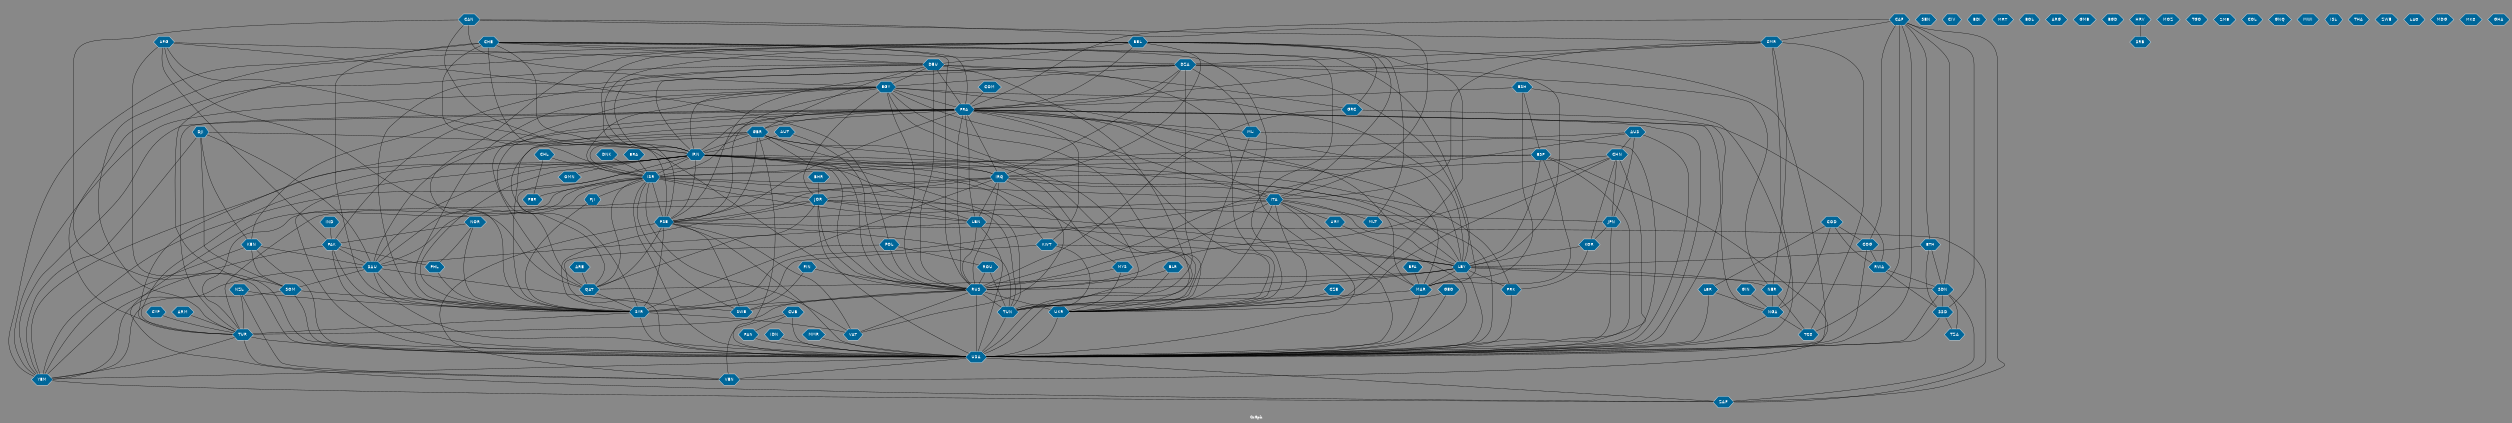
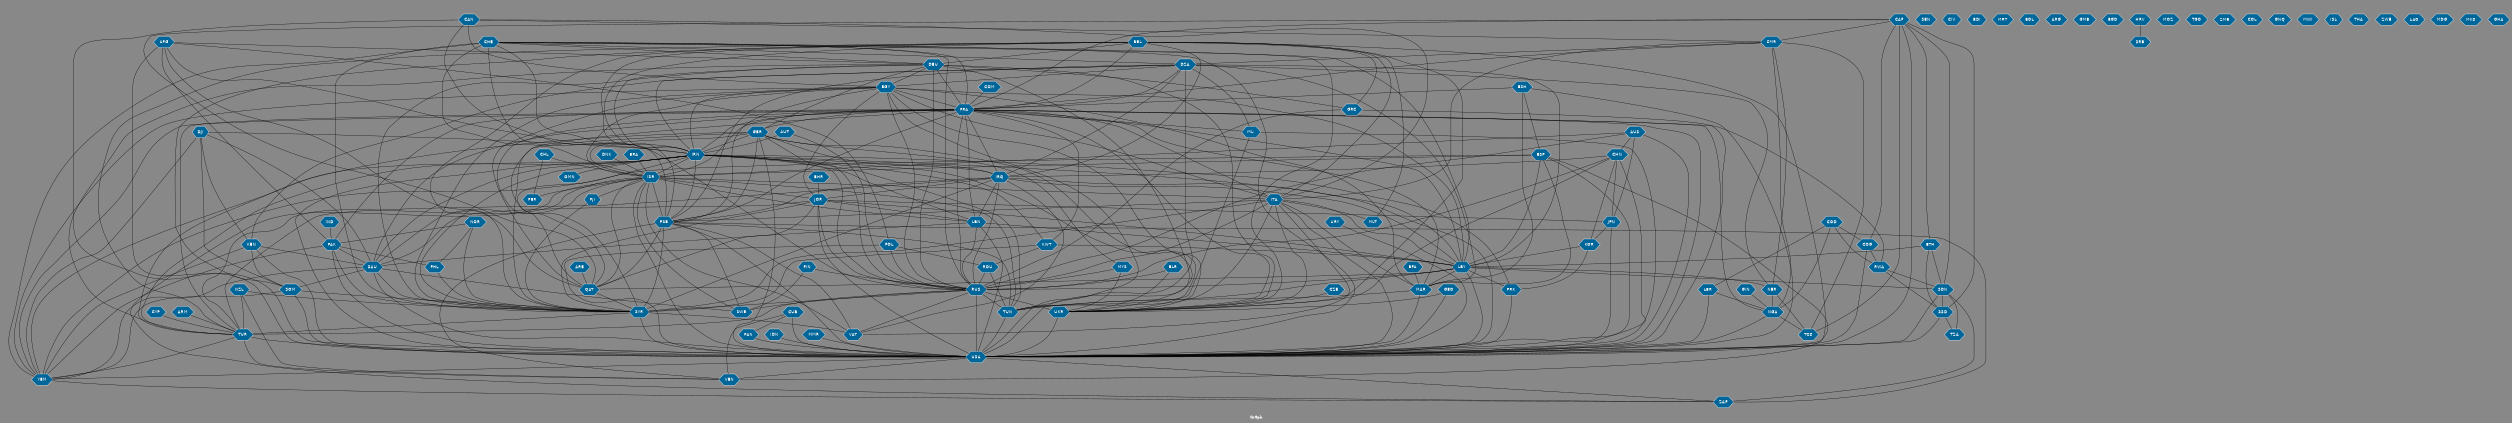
(1304, 211) -> (1165, 326)
(1085, 294) -> (1016, 256)
(1998, 299) -> (860, 23)
